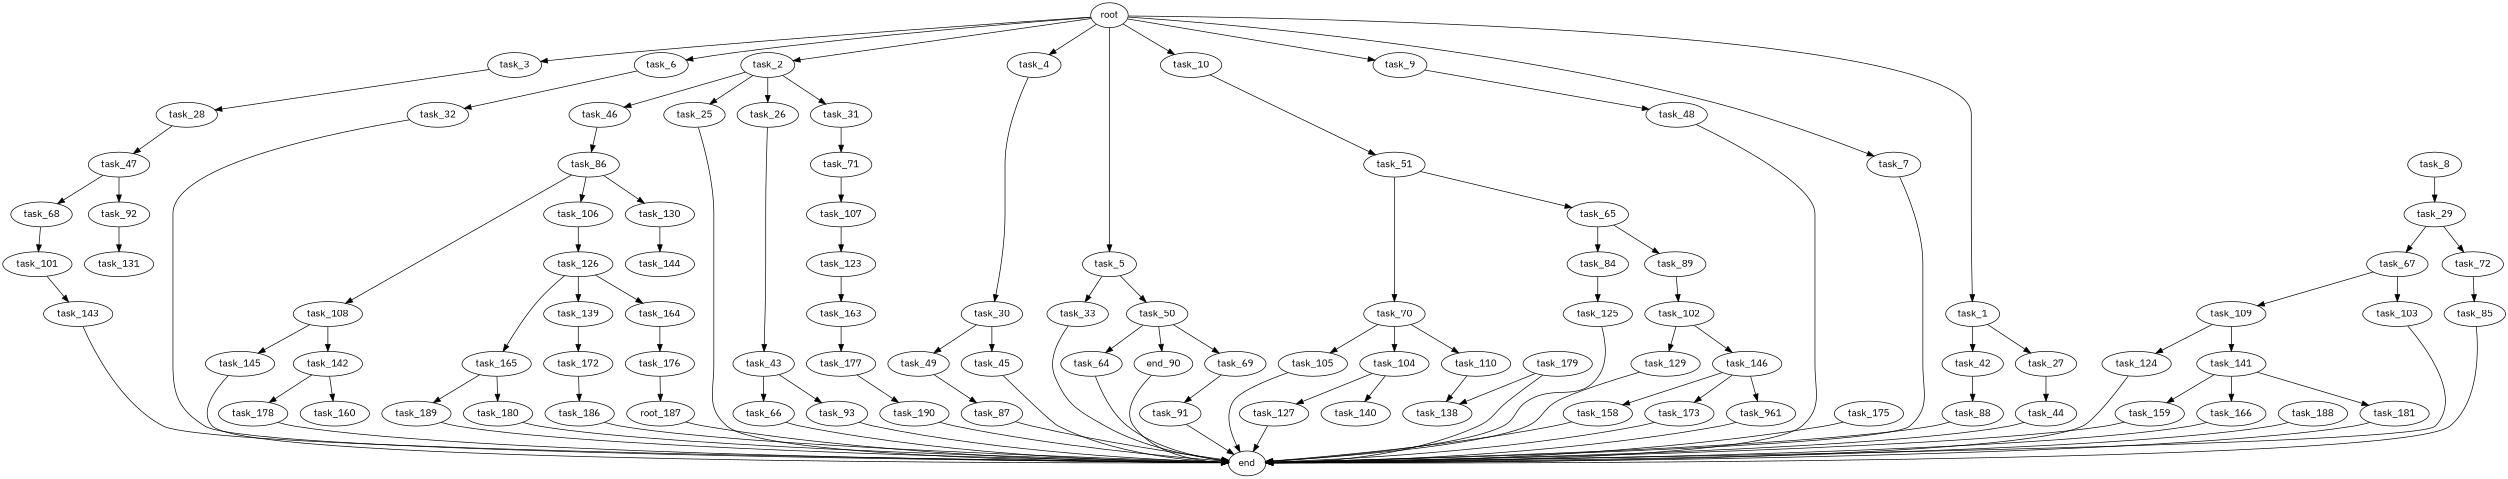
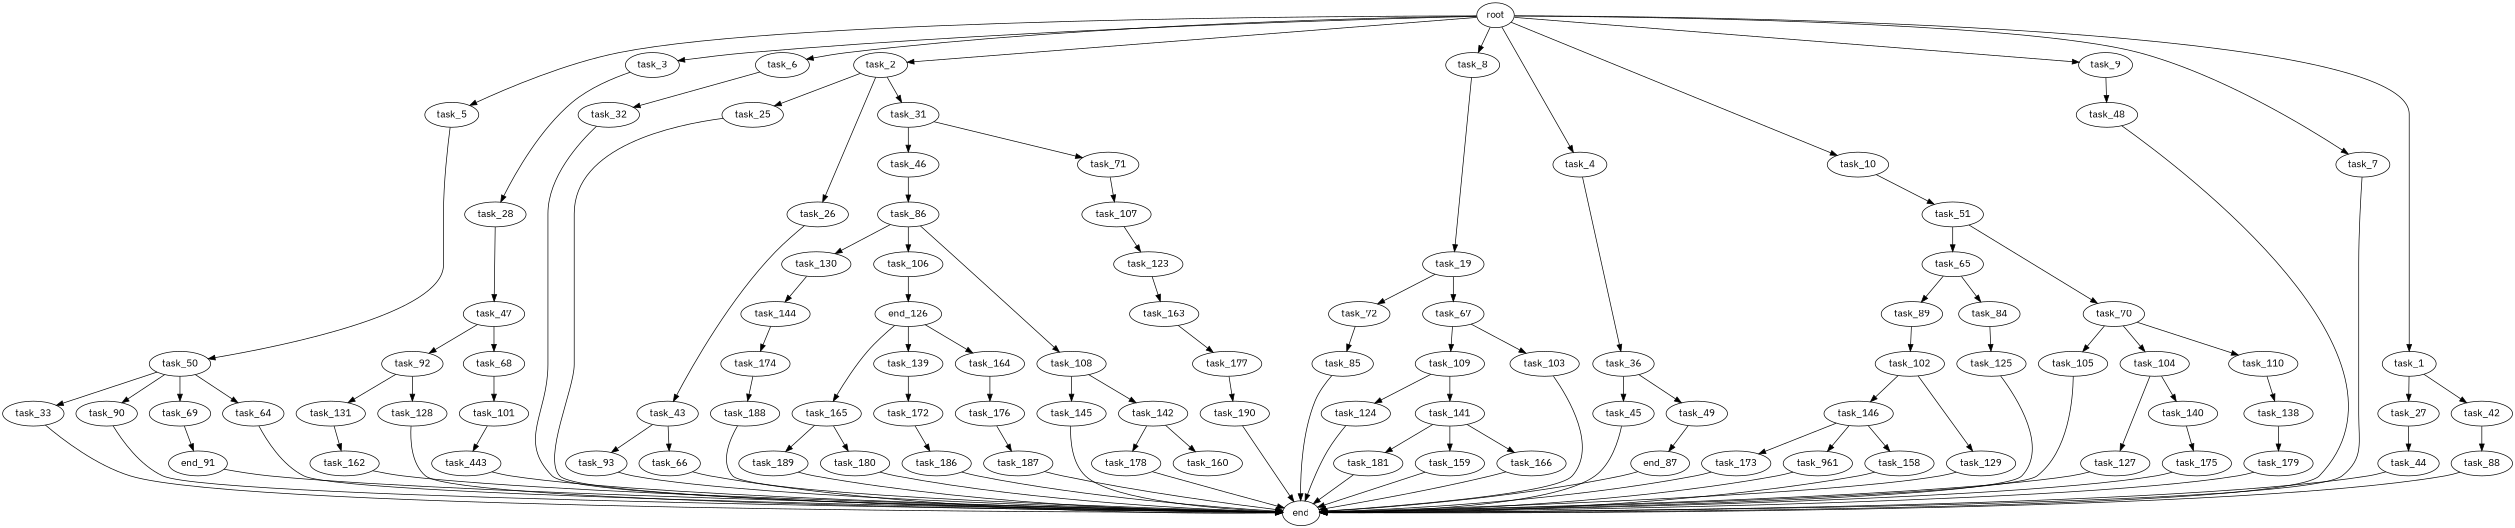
none -> (1486, 37)
(688, 89) -> (908, 136)
(2435, 214) -> (1453, 264)
(578, 264) -> (908, 314)
(1095, 286) -> (110, 388)
(78, 314) -> (466, 463)
(992, 314) -> (1623, 364)
none -> (755, 364)
(1163, 364) -> (107, 414)
(1501, 387) -> (2278, 435)
none -> (412, 414)
(661, 414) -> (1018, 463)
(992, 414) -> (1660, 463)
(1170, 414) -> (198, 463)
none -> (2189, 435)
none -> (345, 463)
